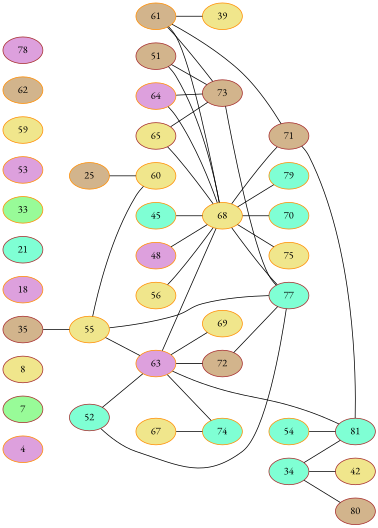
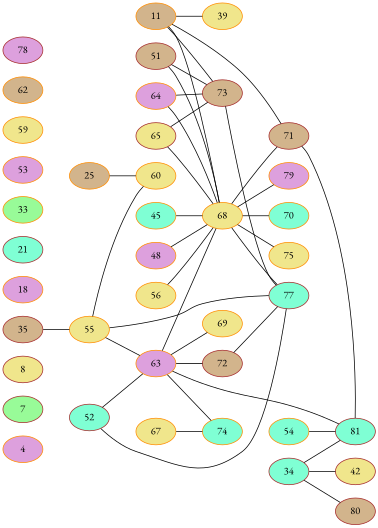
(156, 16) -> (156, 16)
(289, 176) -> (289, 176)
